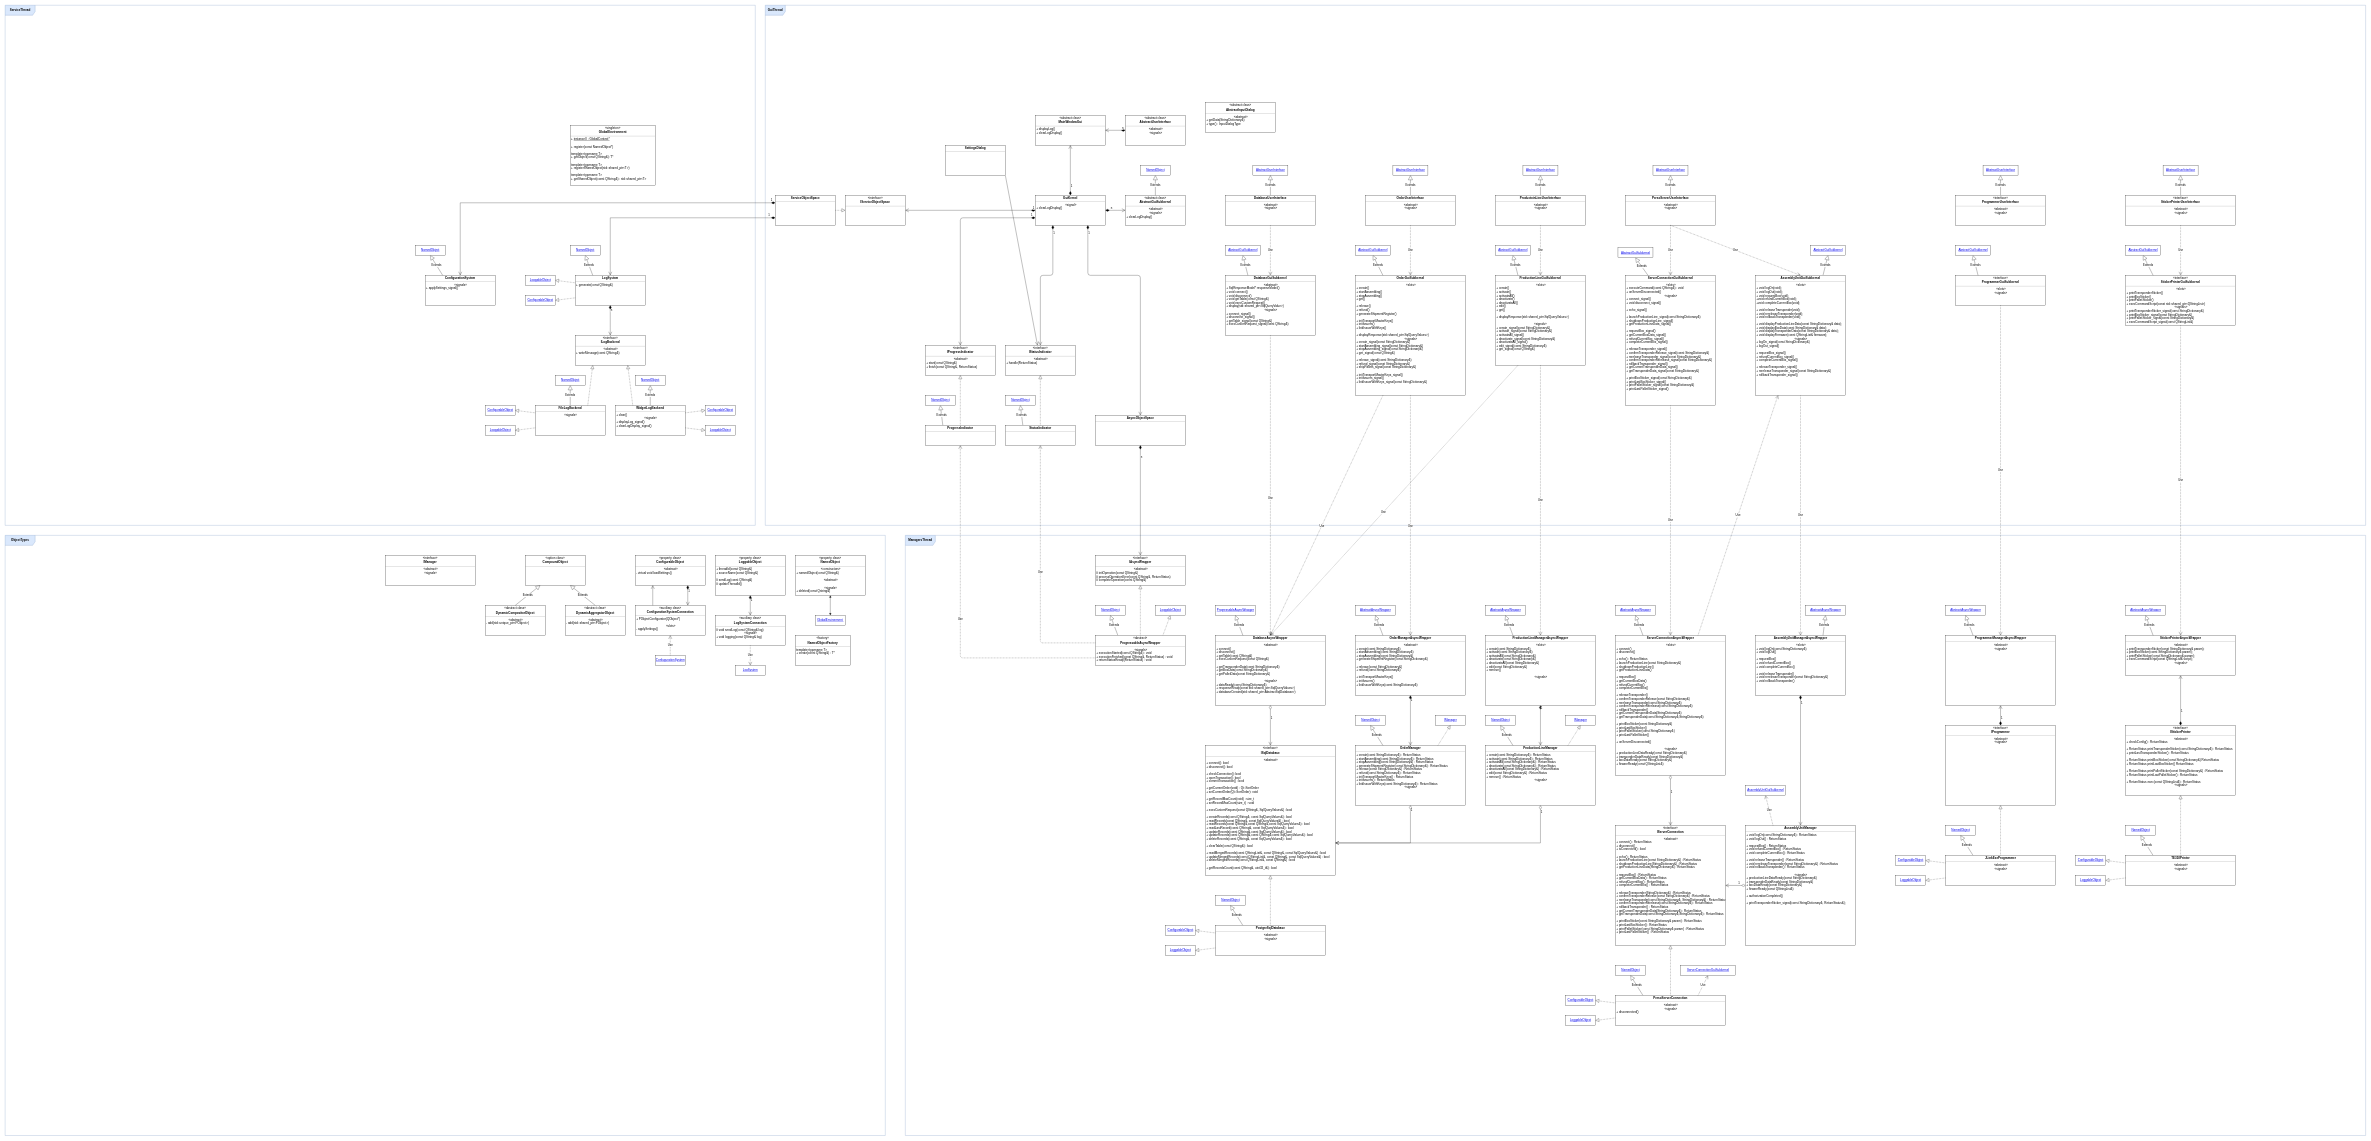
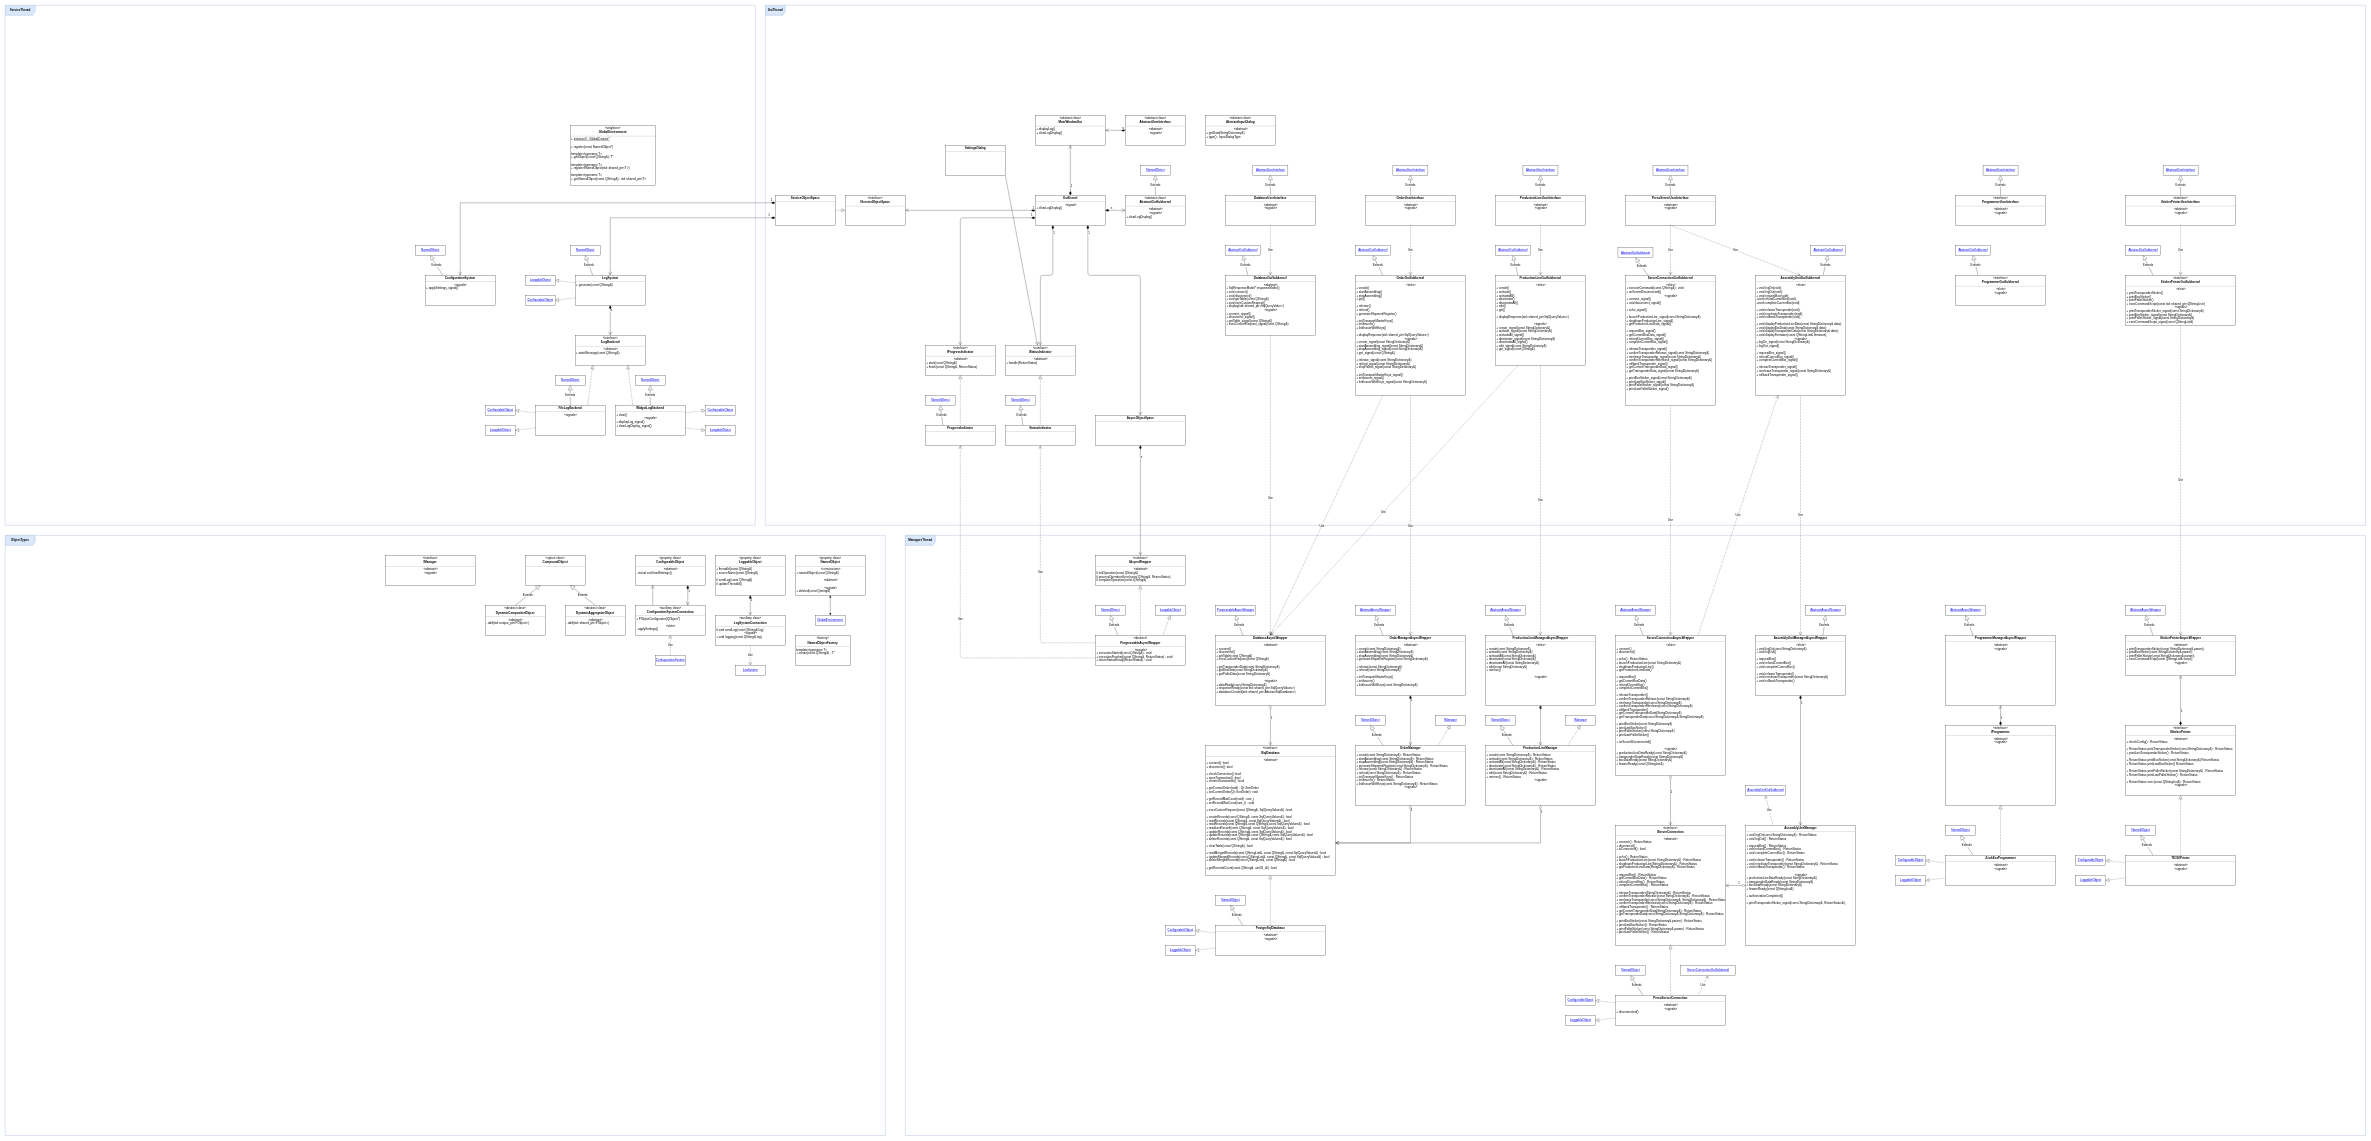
(1240, 118) -> (1240, 130)
(2000, 469) -> none
